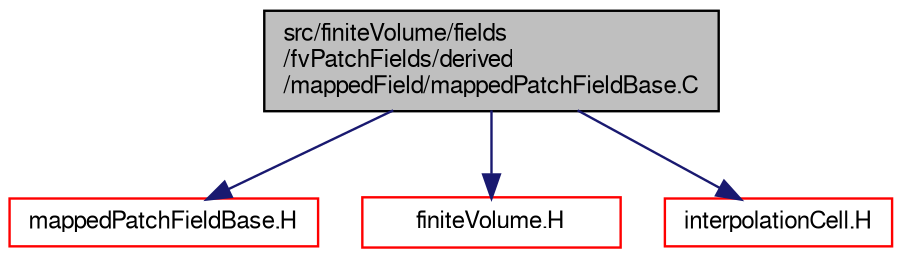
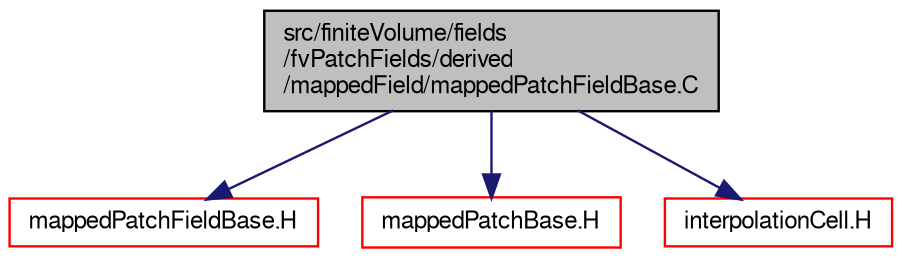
(491, 222) -> (491, 222)
